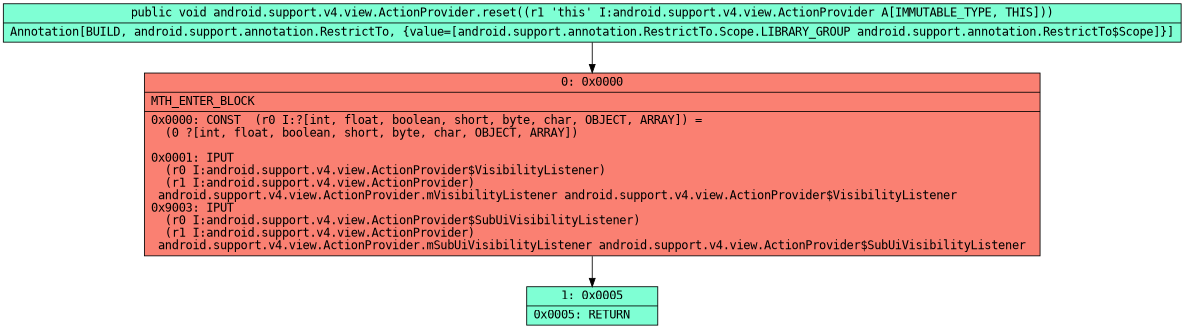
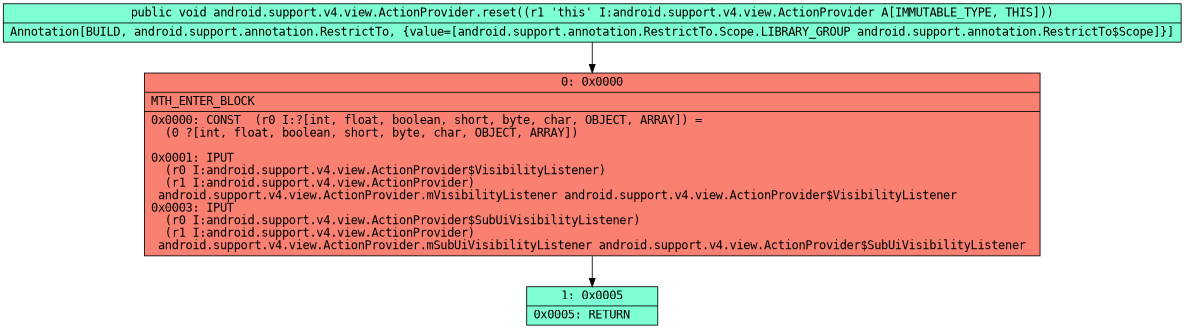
(199, 208) -> (199, 208)
